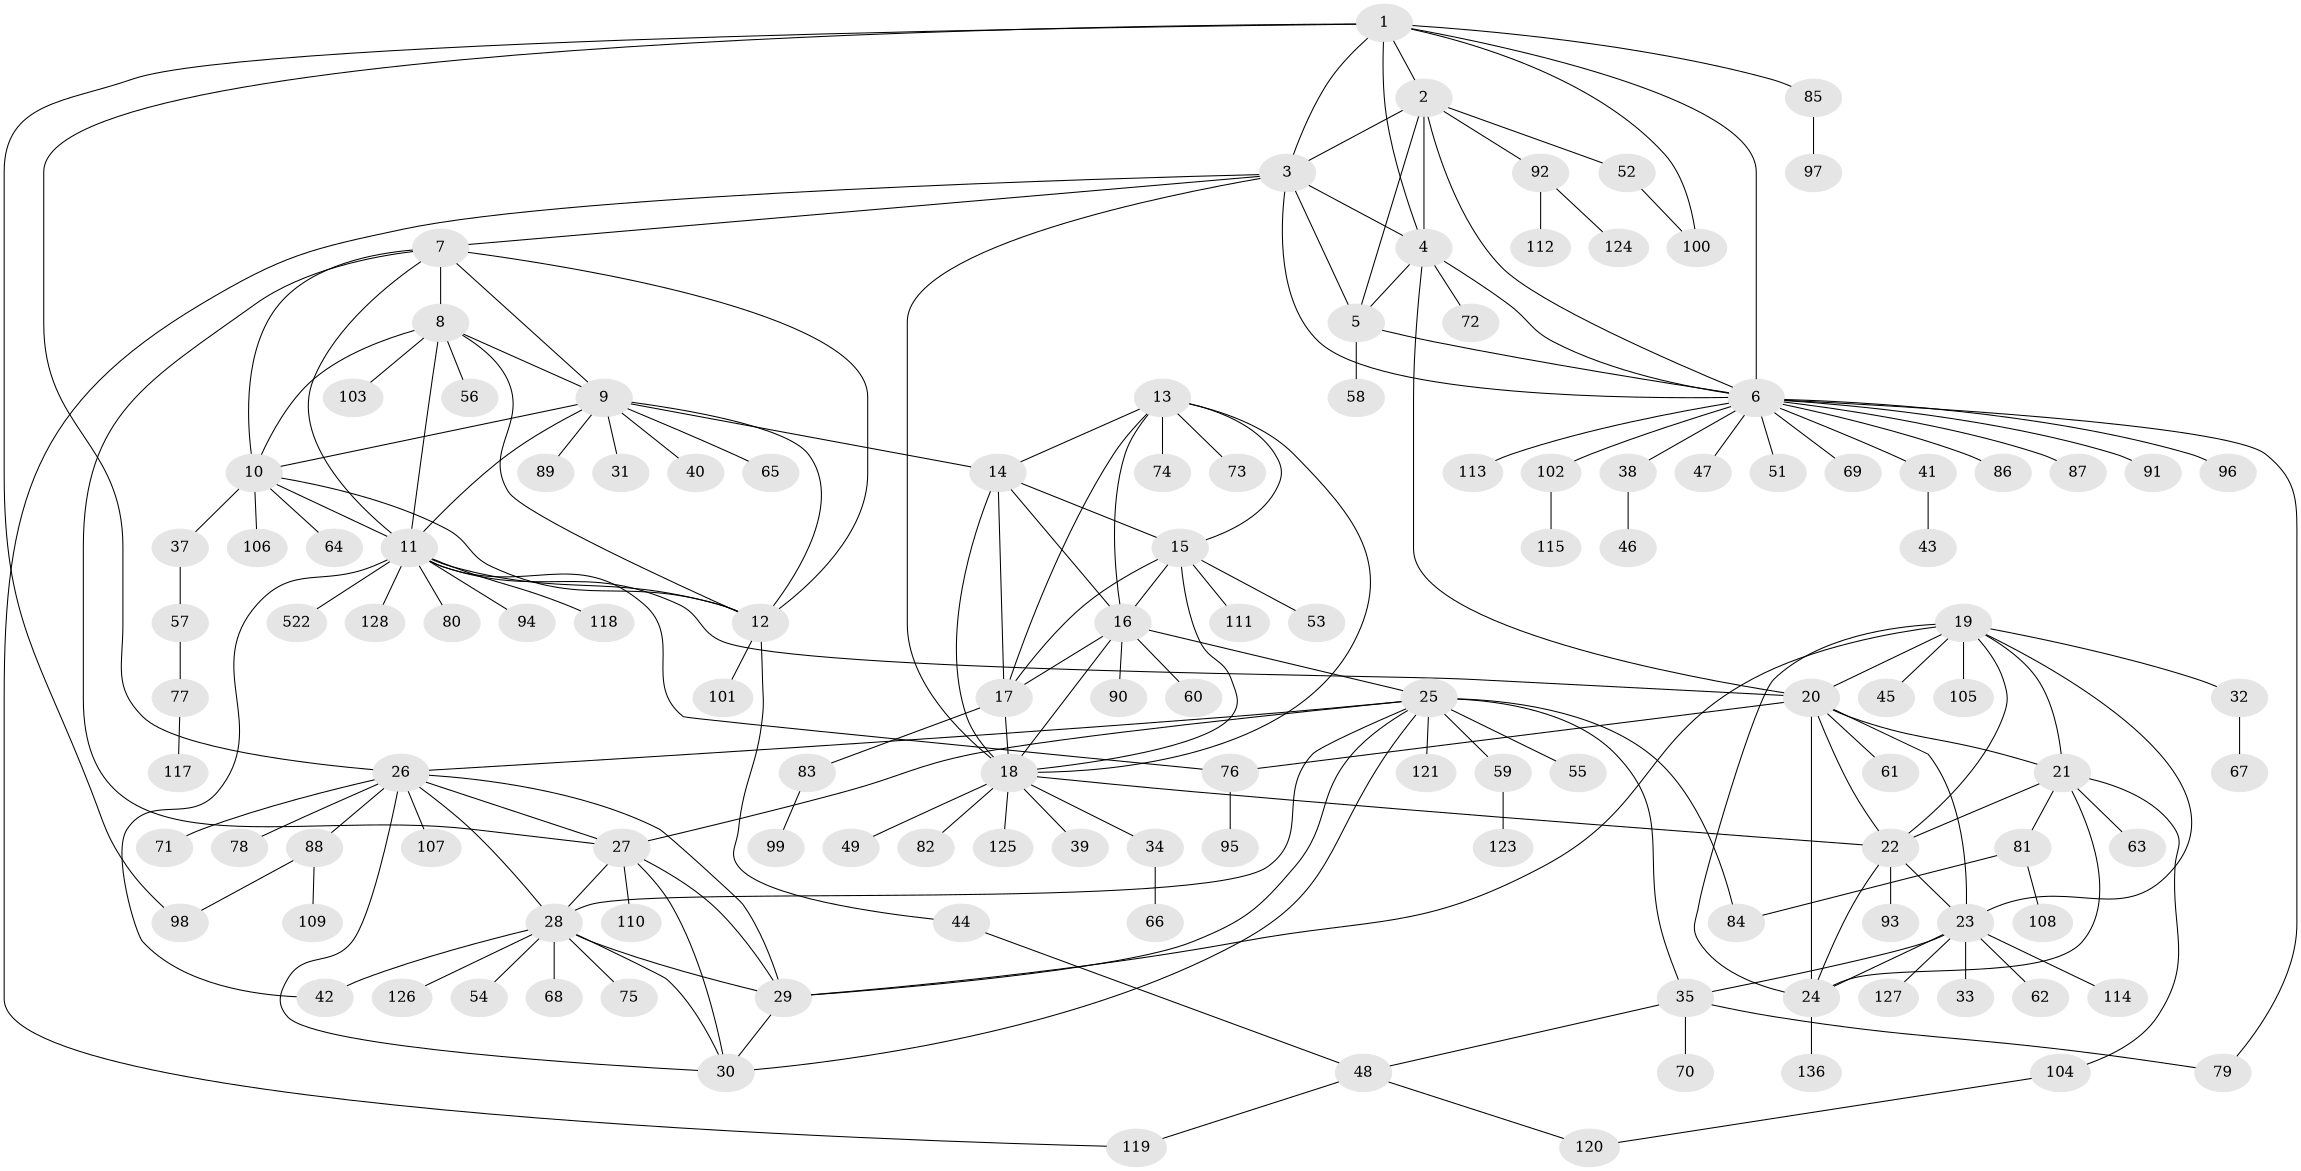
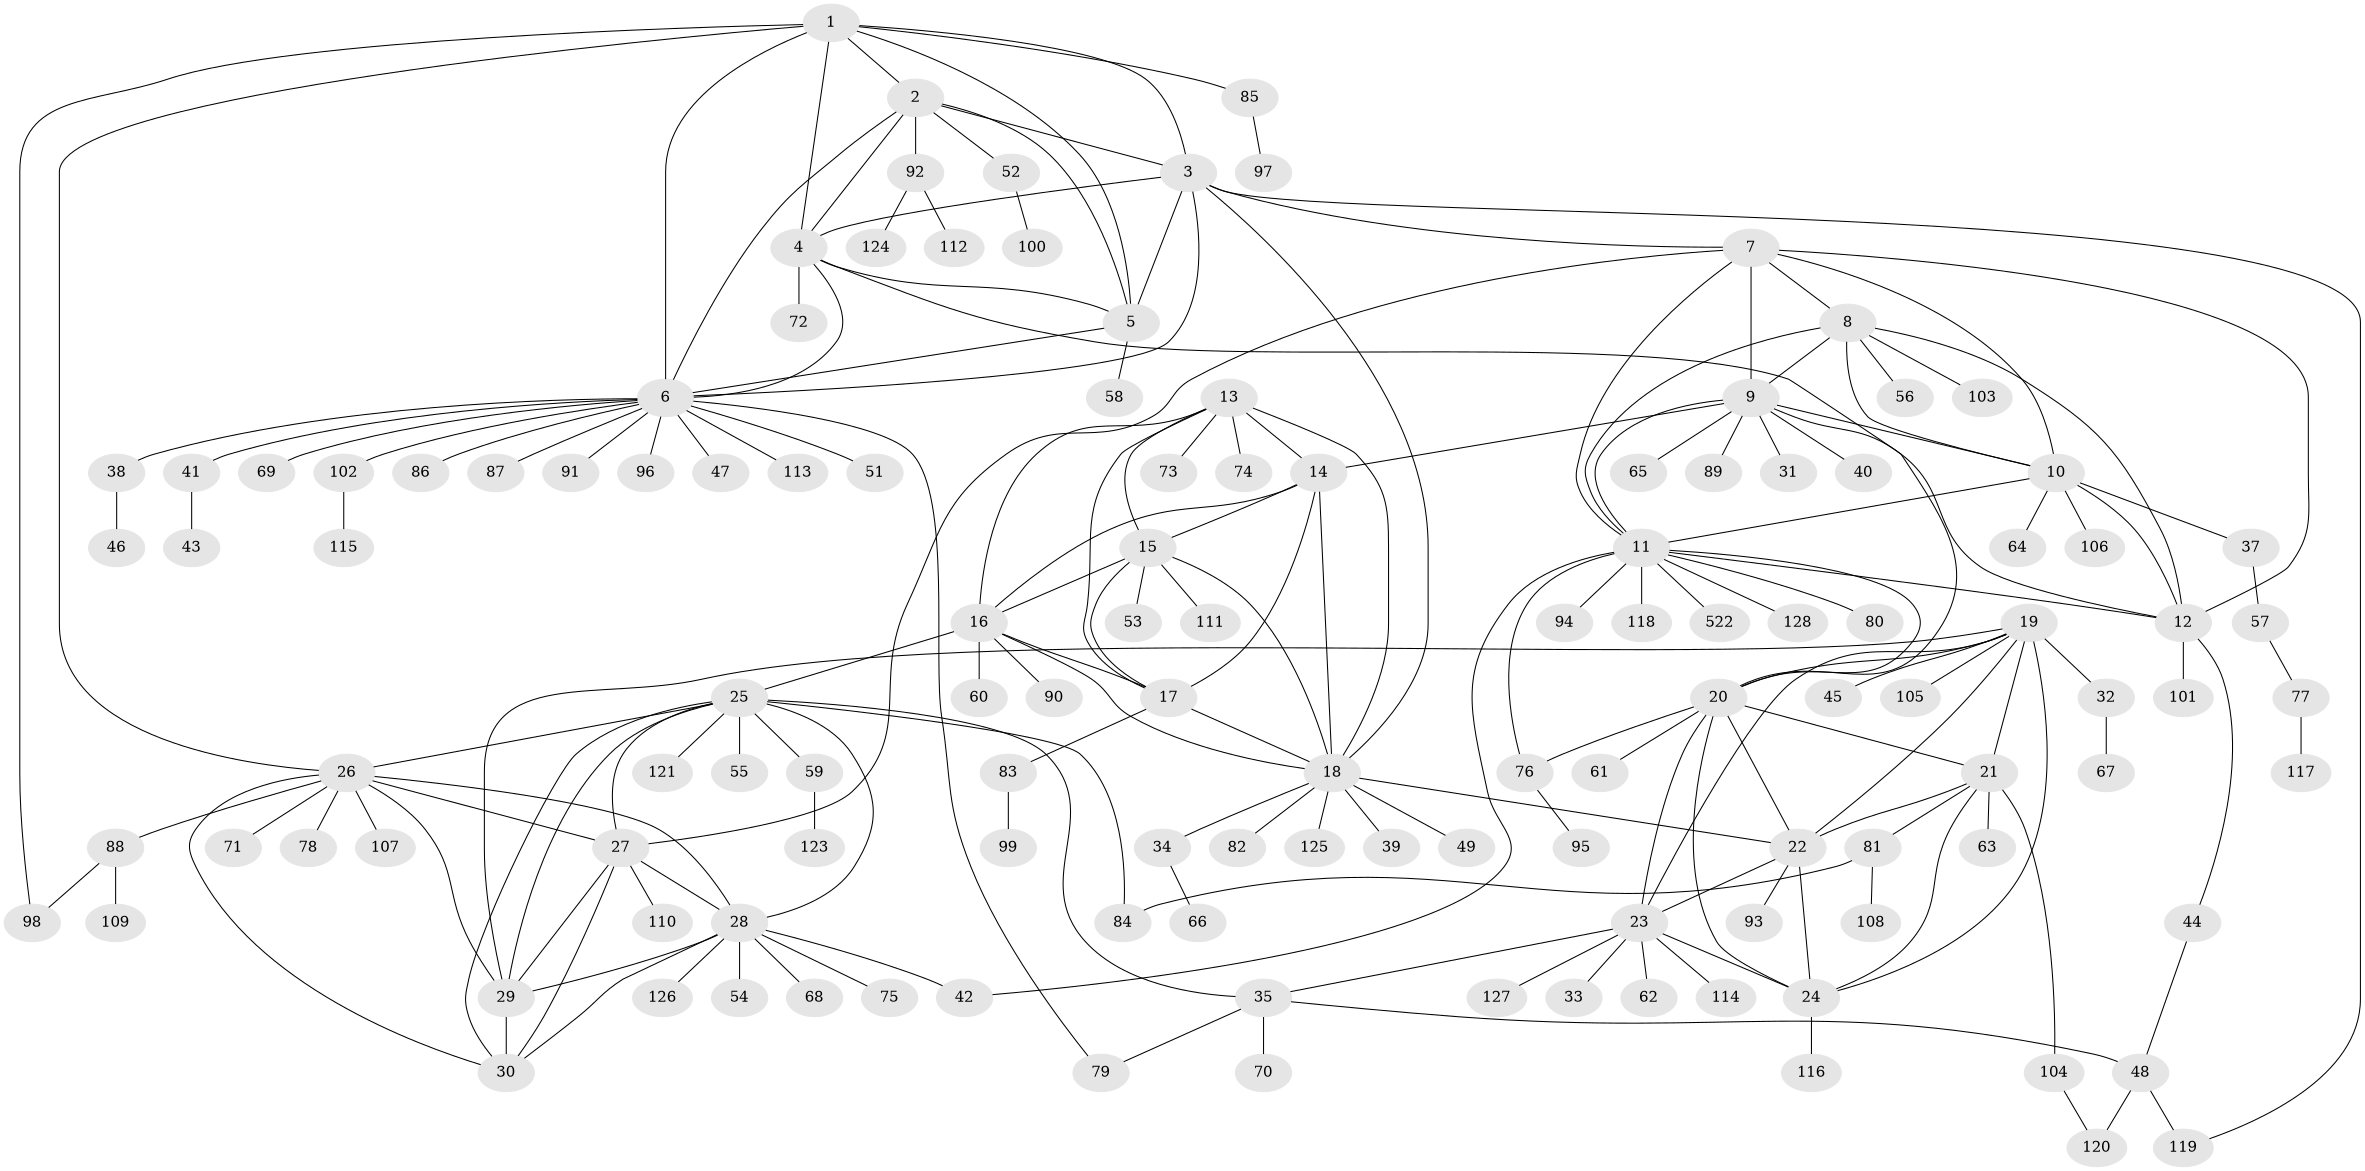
(1584, 92) -> (1043, 122)
(1811, 1073) -> (1811, 1073)
